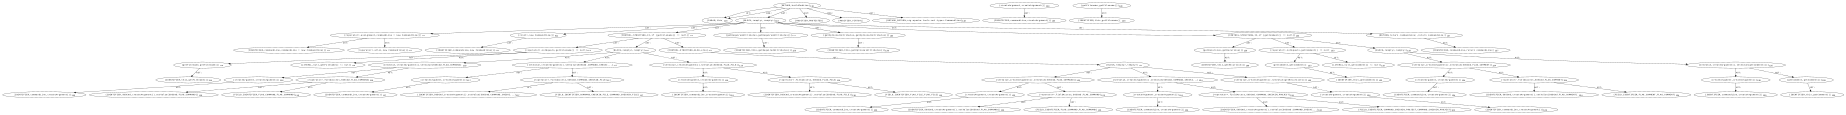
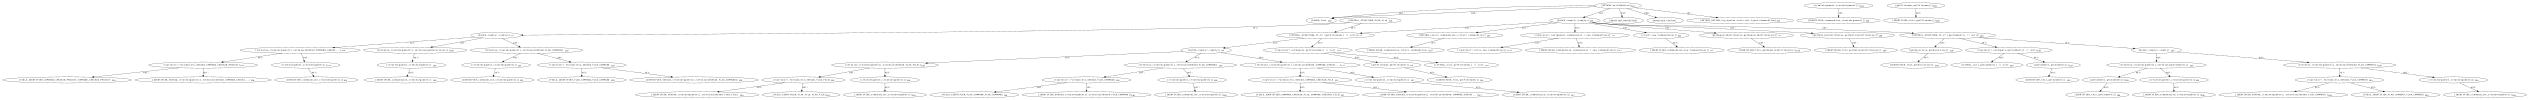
(673, 42) -> (1349, 28)
